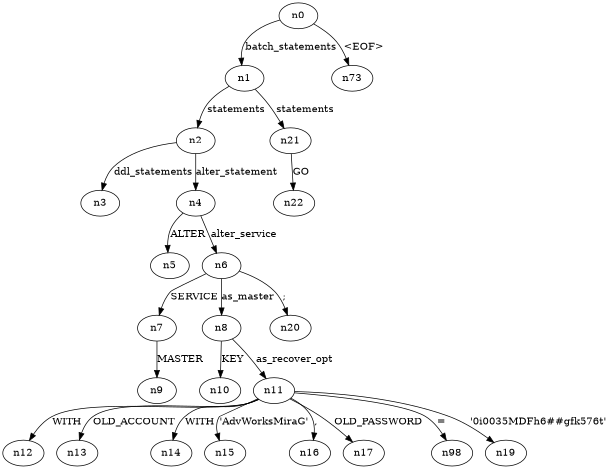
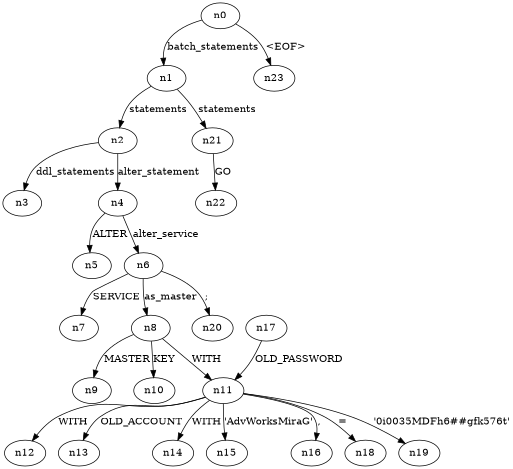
(352, 78) -> (274, 78)
(157, 356) -> (110, 348)
(294, 359) -> (206, 359)
(320, 416) -> (252, 359)
(452, 453) -> (365, 453)
